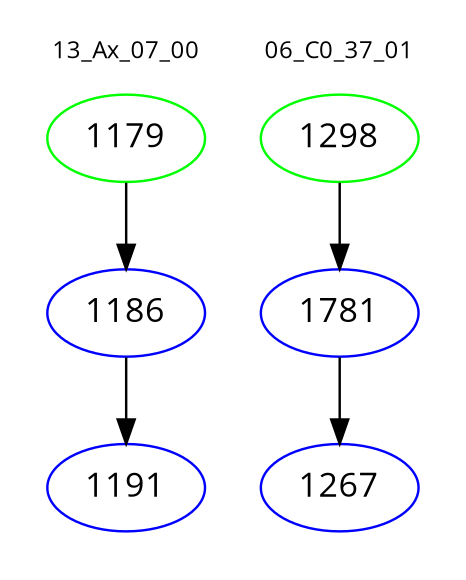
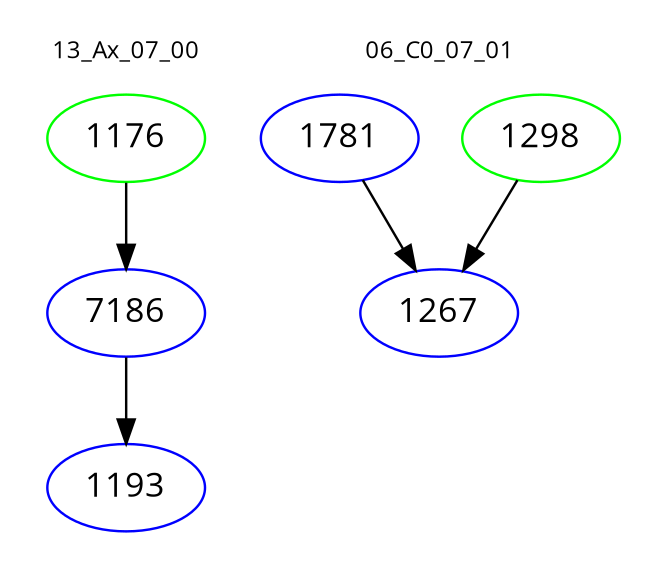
(340, 52) -> (440, 52)
(126, 138) -> (126, 138)
(340, 214) -> (497, 215)
(126, 313) -> (126, 313)
(126, 488) -> (126, 488)
